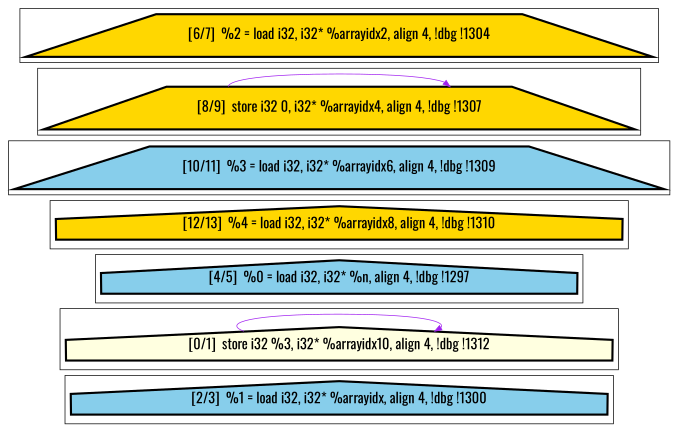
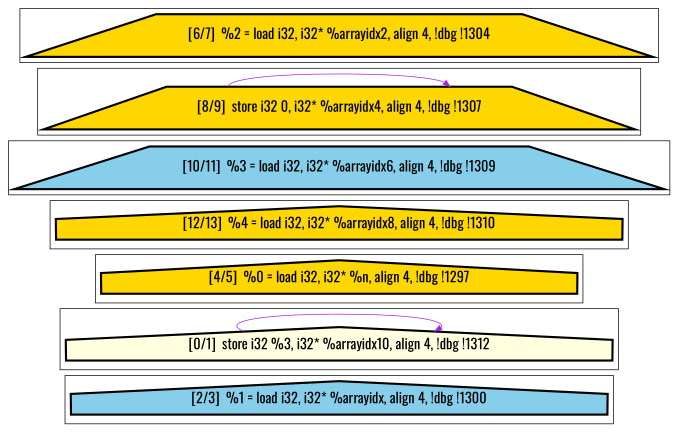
(339, 279) -> (339, 279)
